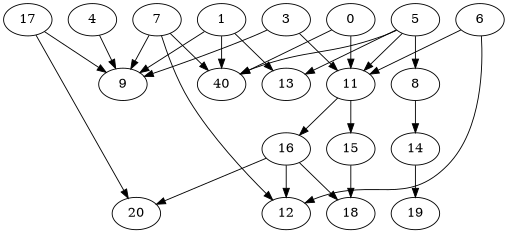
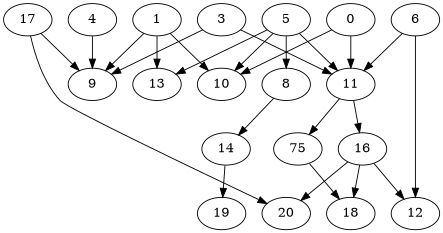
(157, 20) -> none
(222, 84) -> (222, 84)
(351, 149) -> (298, 149)
